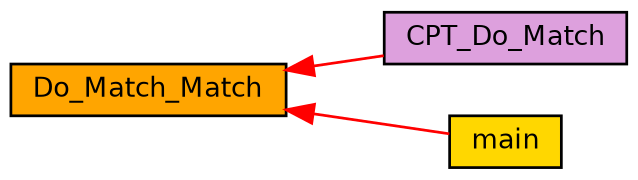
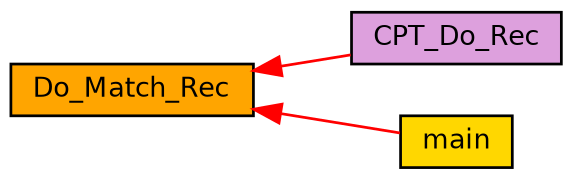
(505, 38) -> (456, 38)
(149, 90) -> (132, 90)
